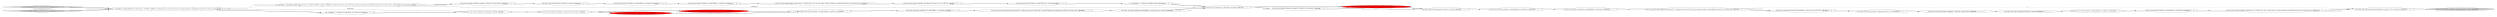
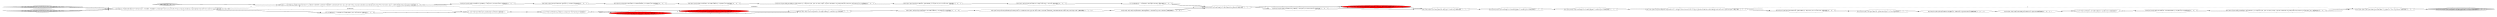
none -> (167, 4)
